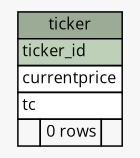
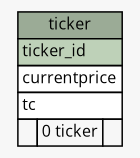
(72, 132) -> (70, 132)
